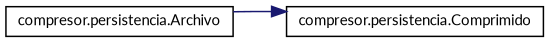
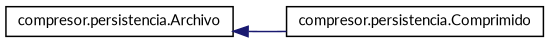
(252, 12) -> (267, 32)
